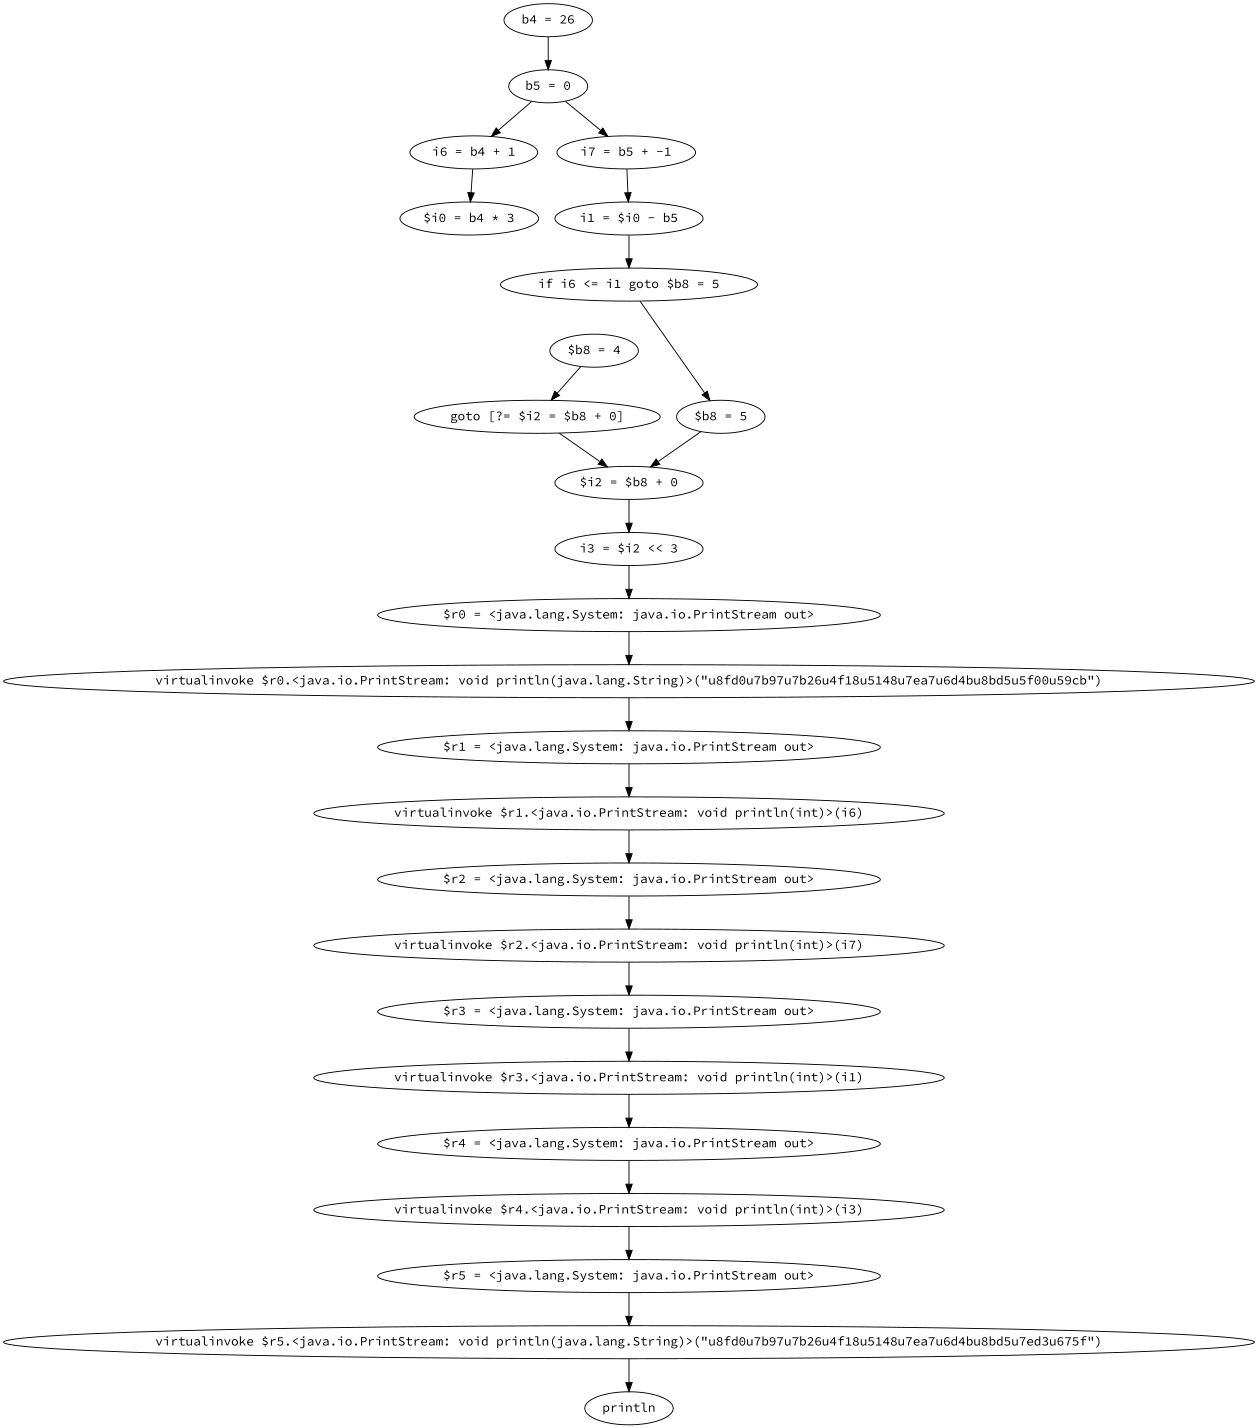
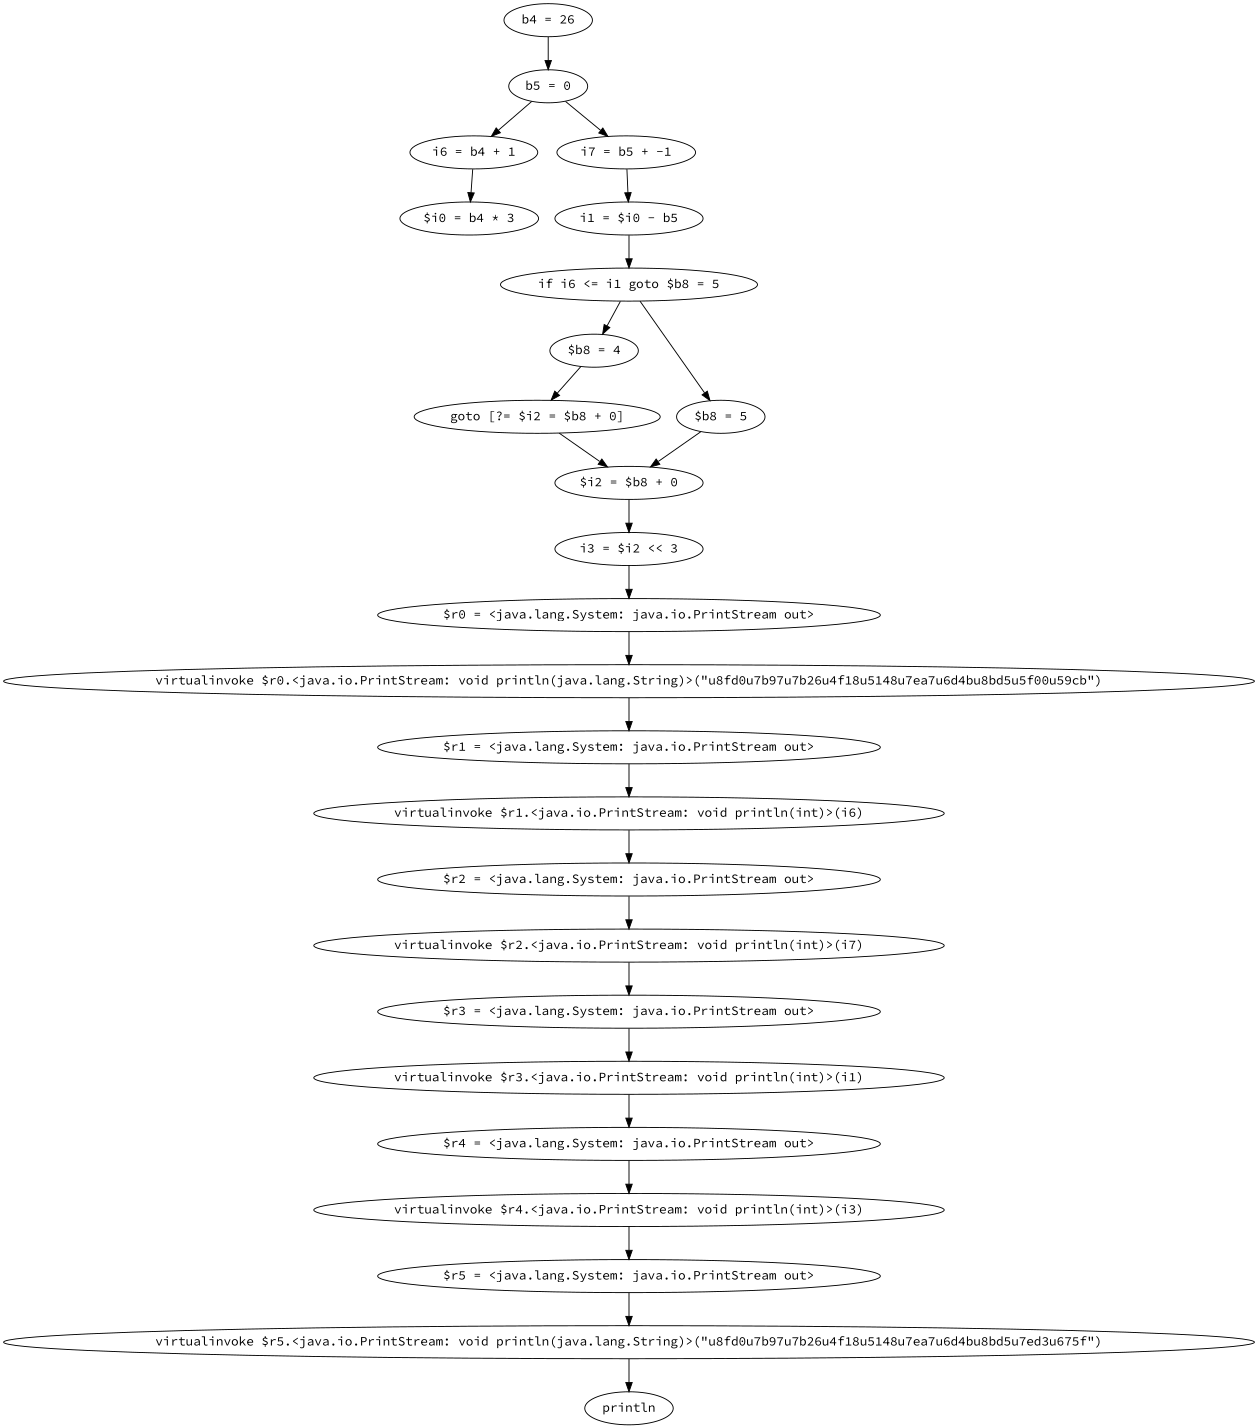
none -> (614, 314)
